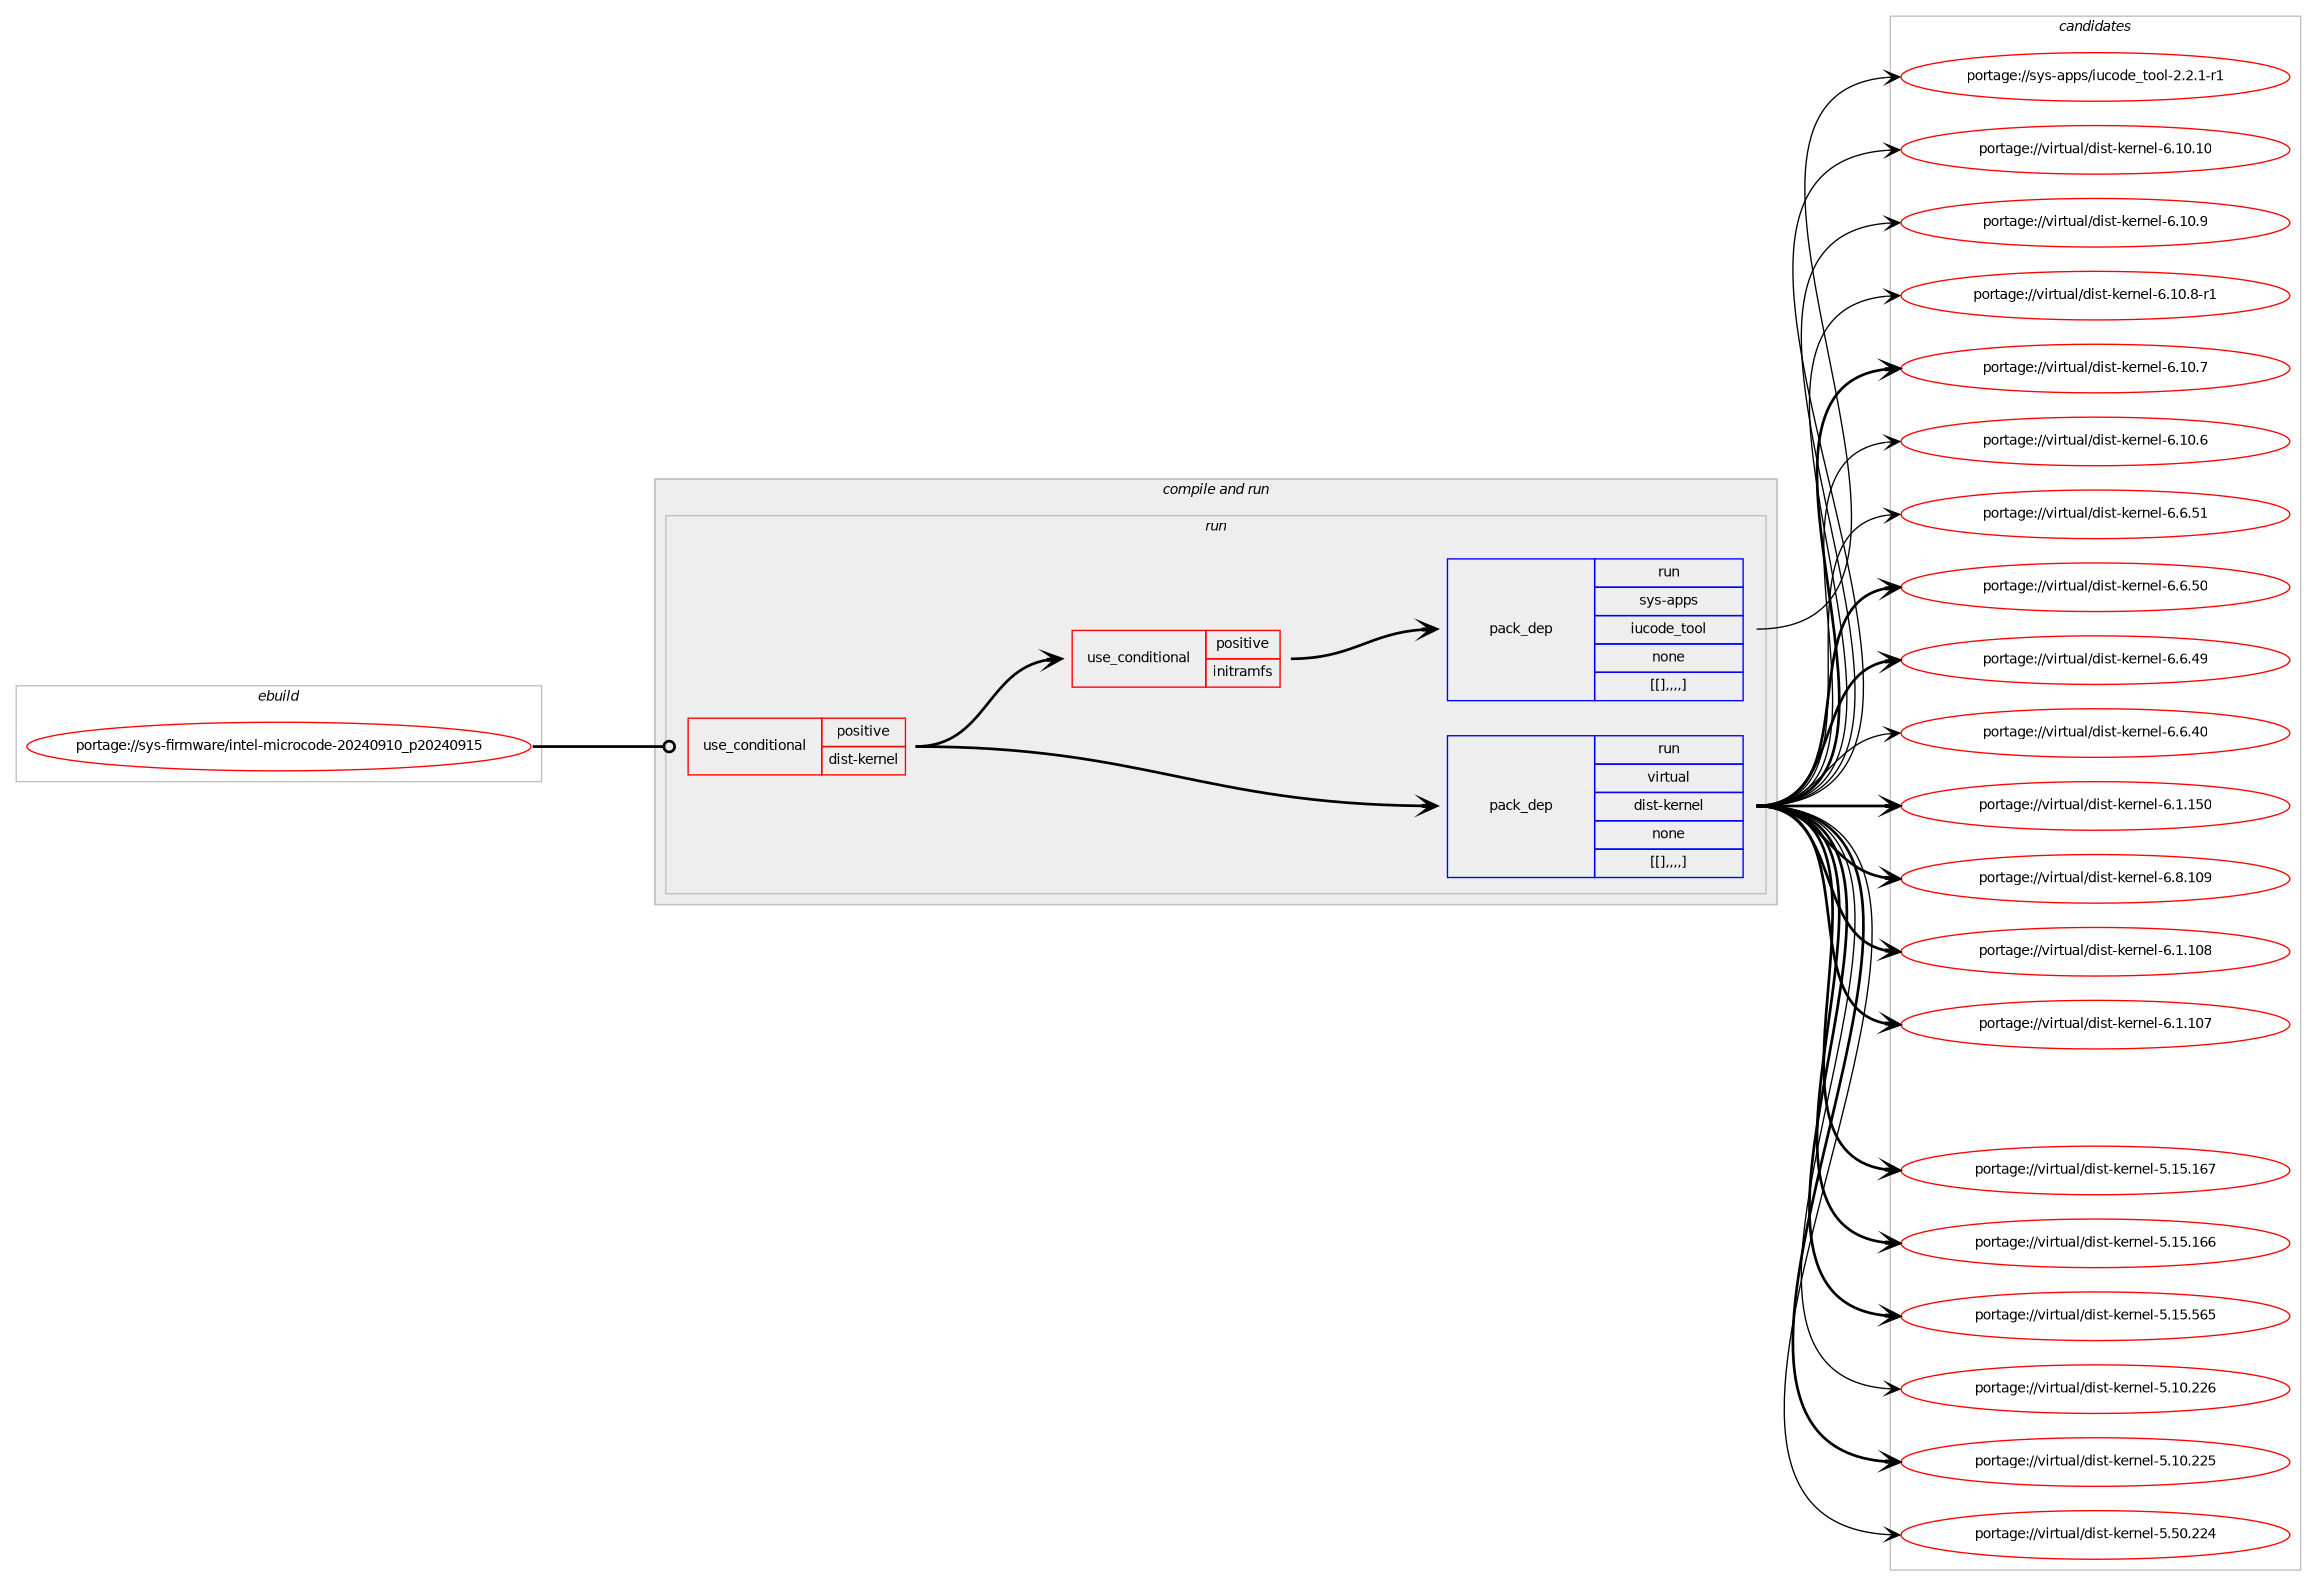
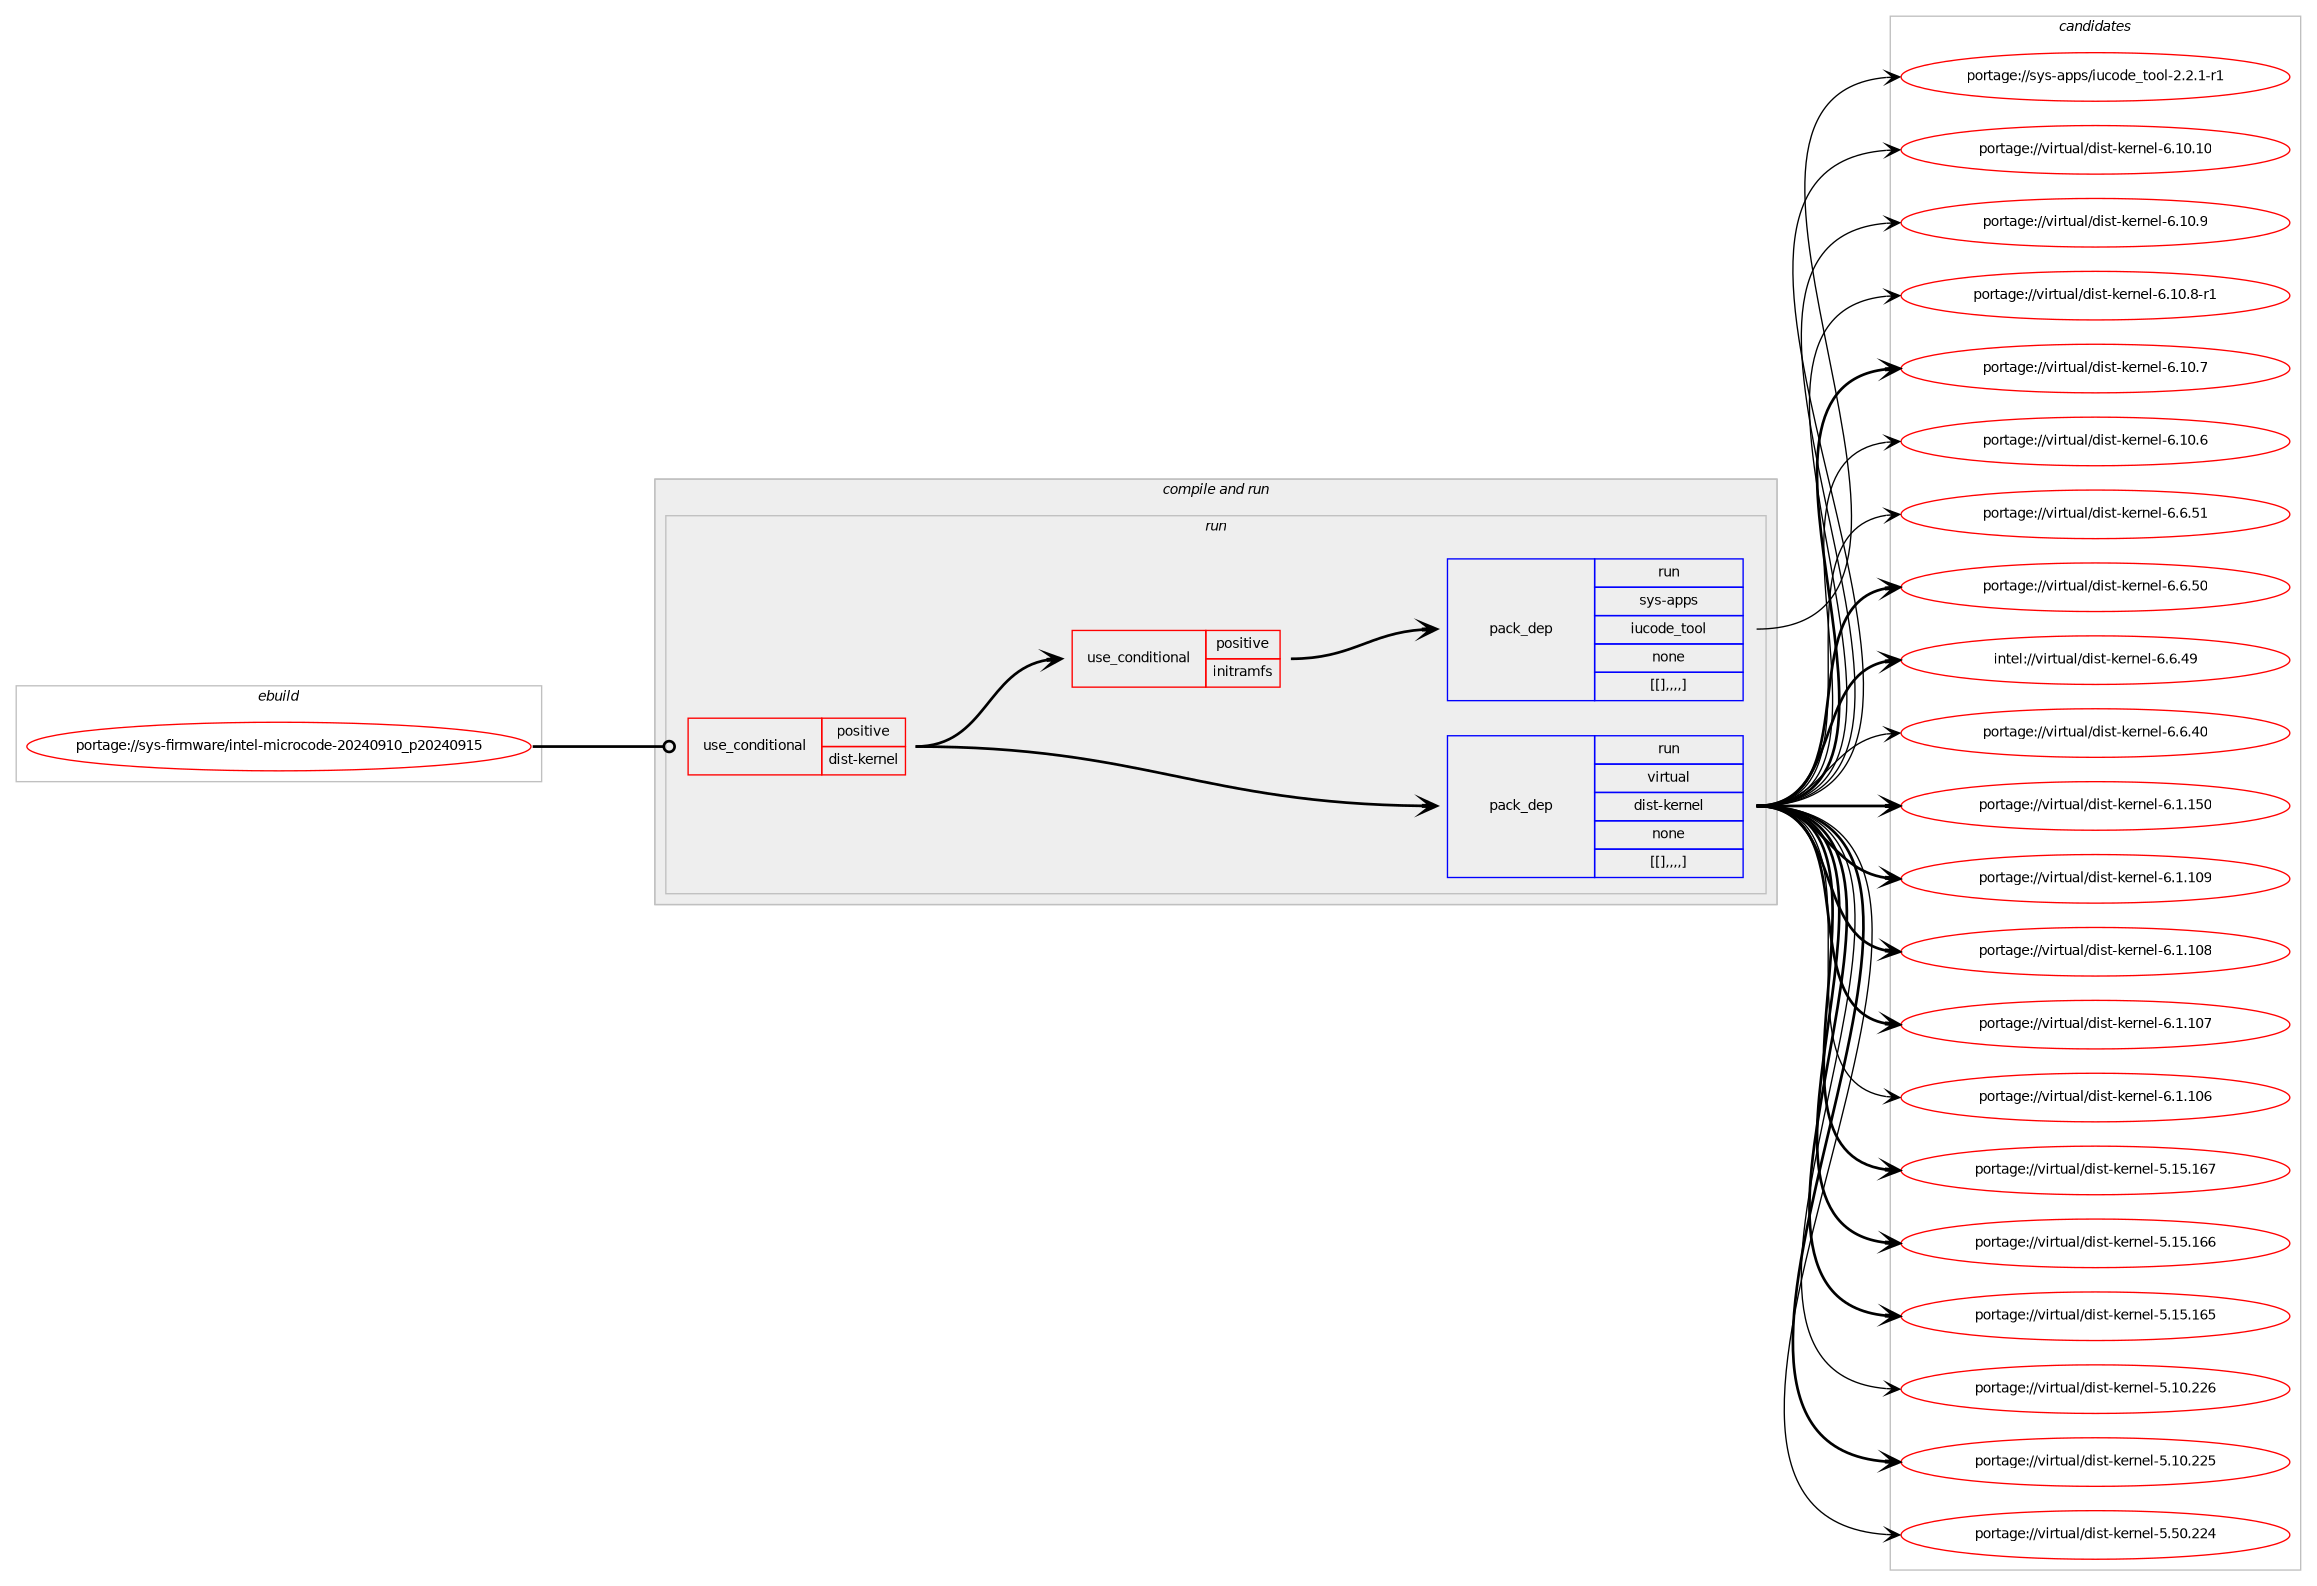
(2095, 660) -> (2095, 660)
(2095, 879) -> (2095, 879)
none -> (2095, 1098)
(2095, 1316) -> (2095, 1316)
